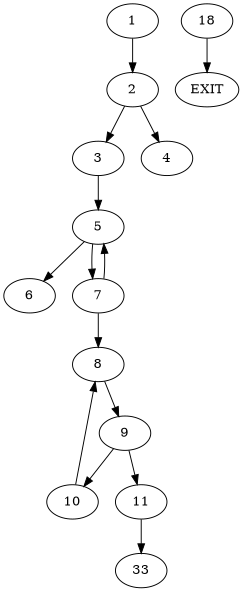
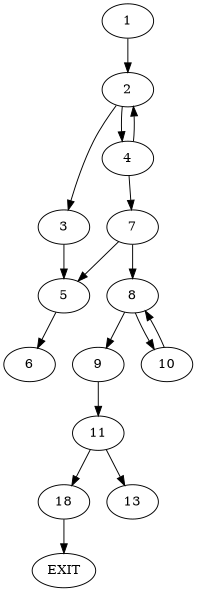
none -> (134, 129)
(92, 256) -> (130, 188)
none -> (83, 463)
(102, 464) -> (142, 327)
(141, 571) -> (133, 502)
